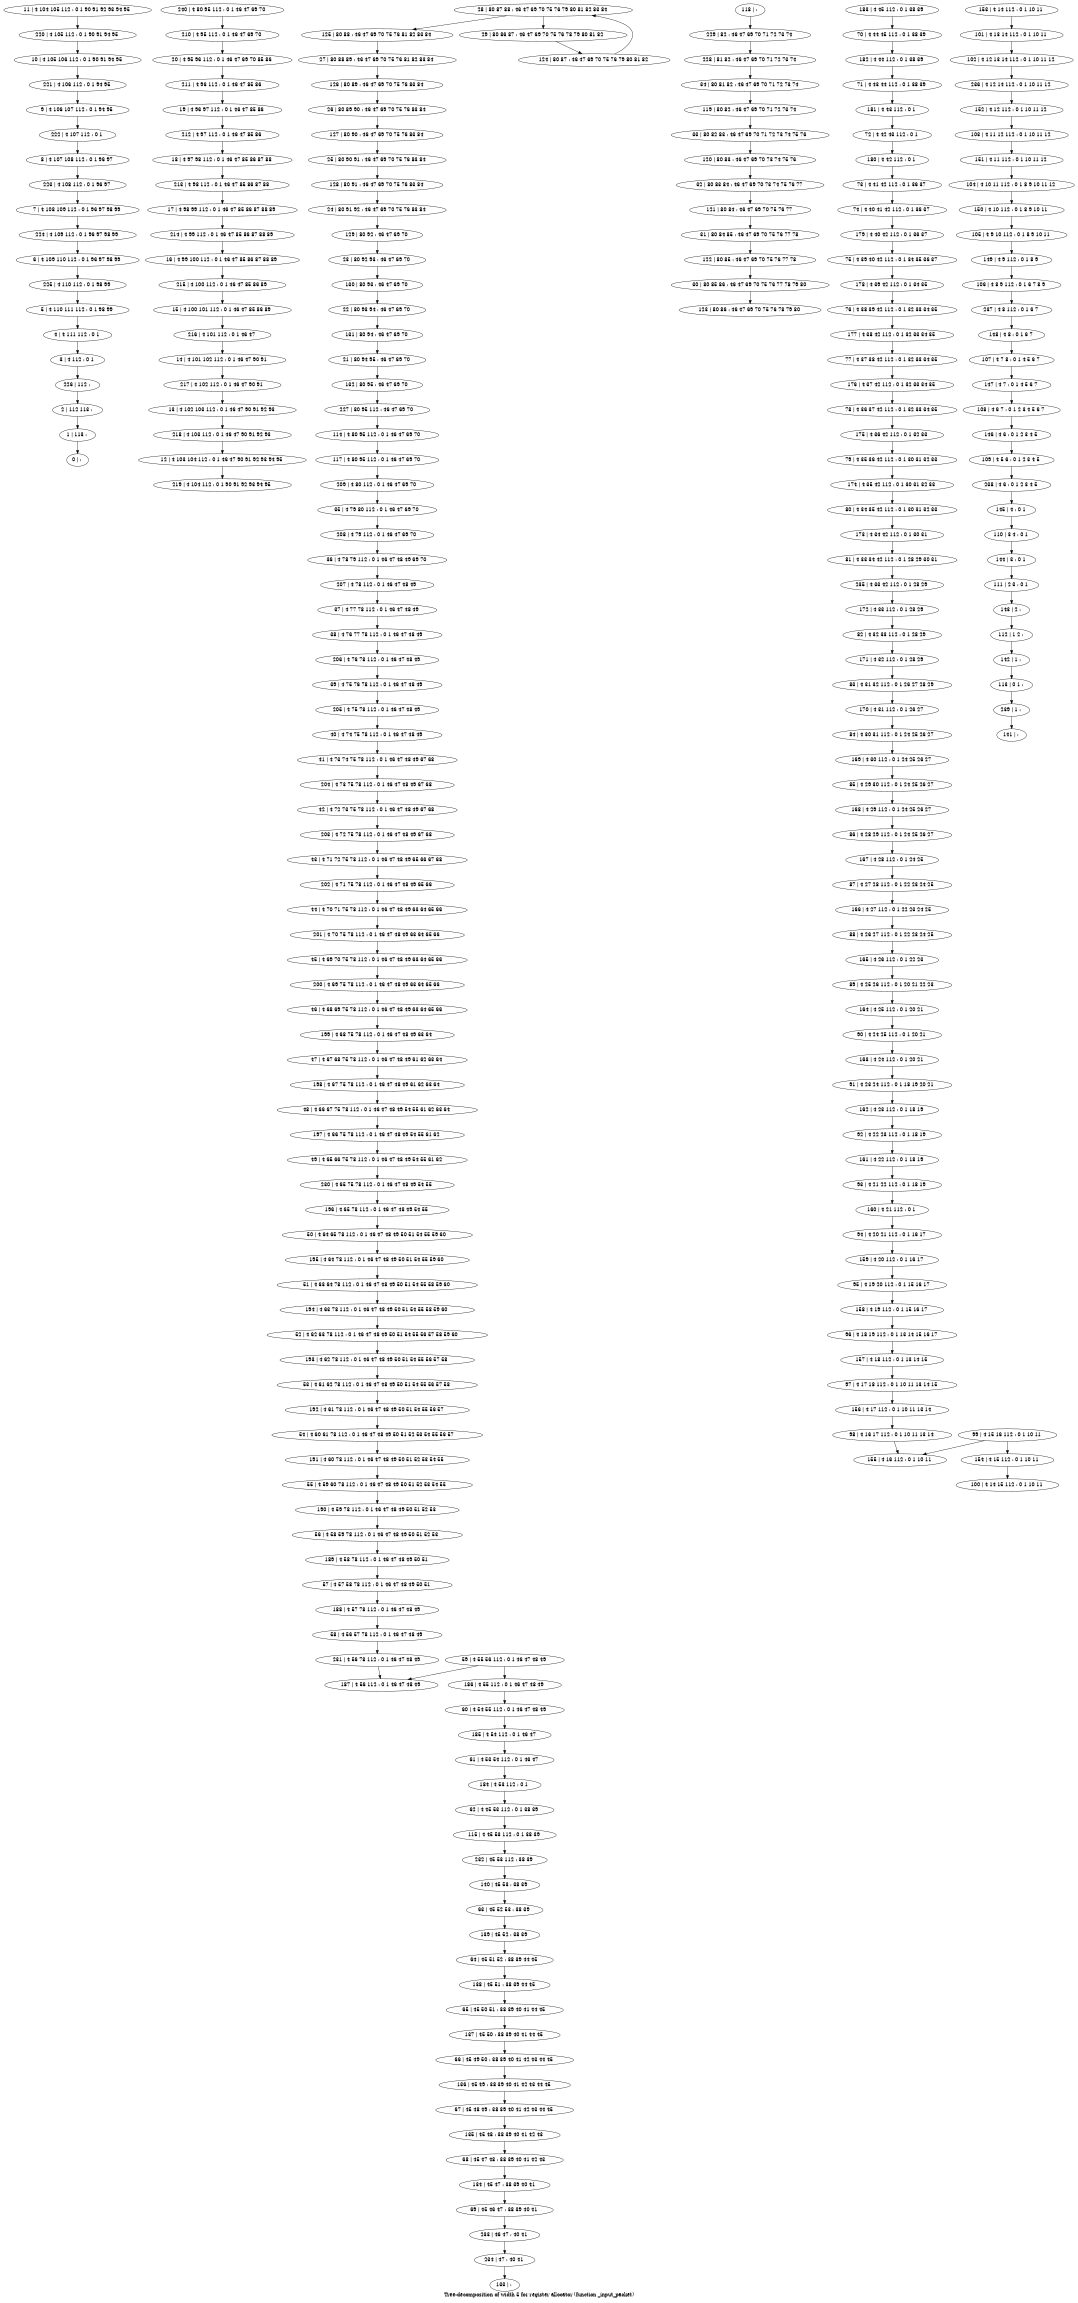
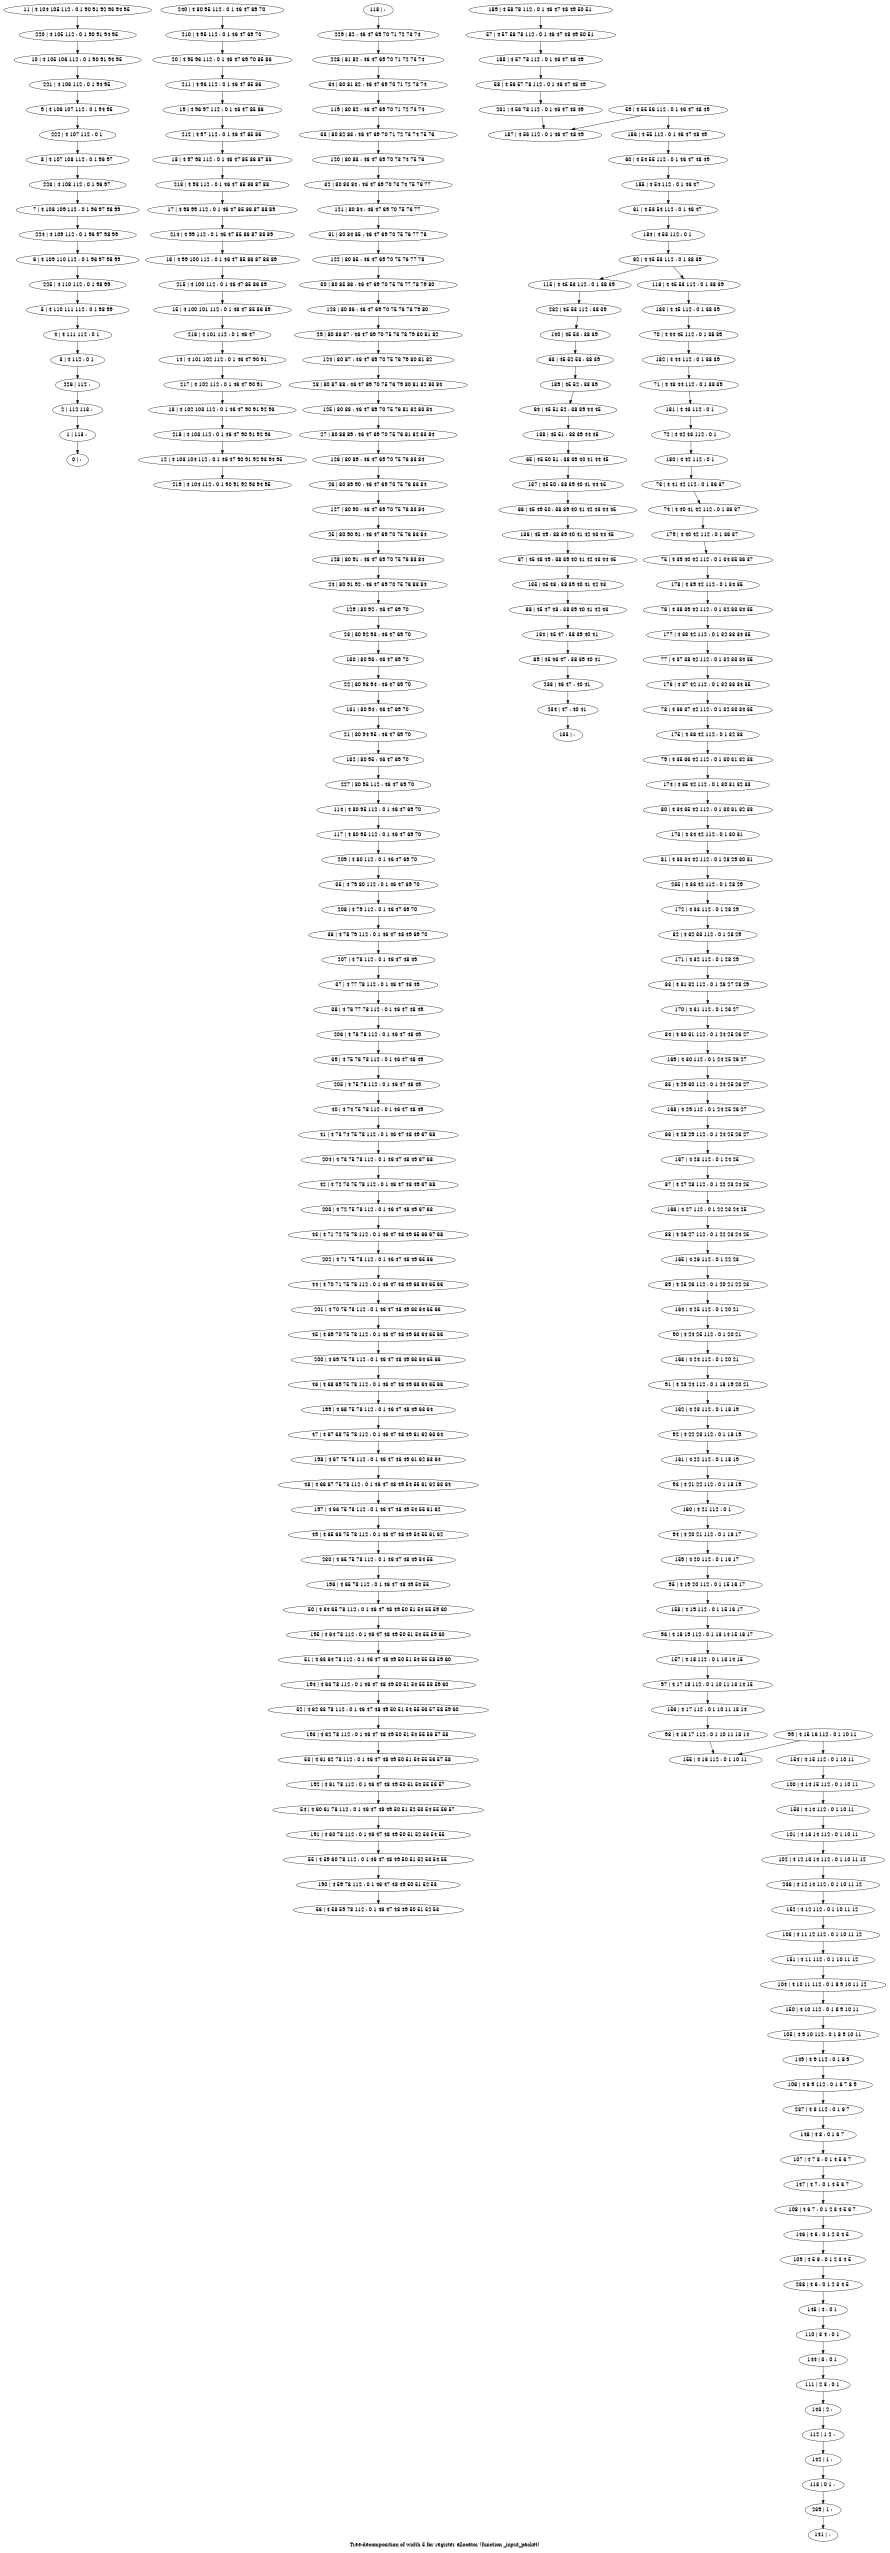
(543, 21) -> (378, 321)
none -> (689, 285)
(377, 1546) -> none
none -> (823, 1796)
